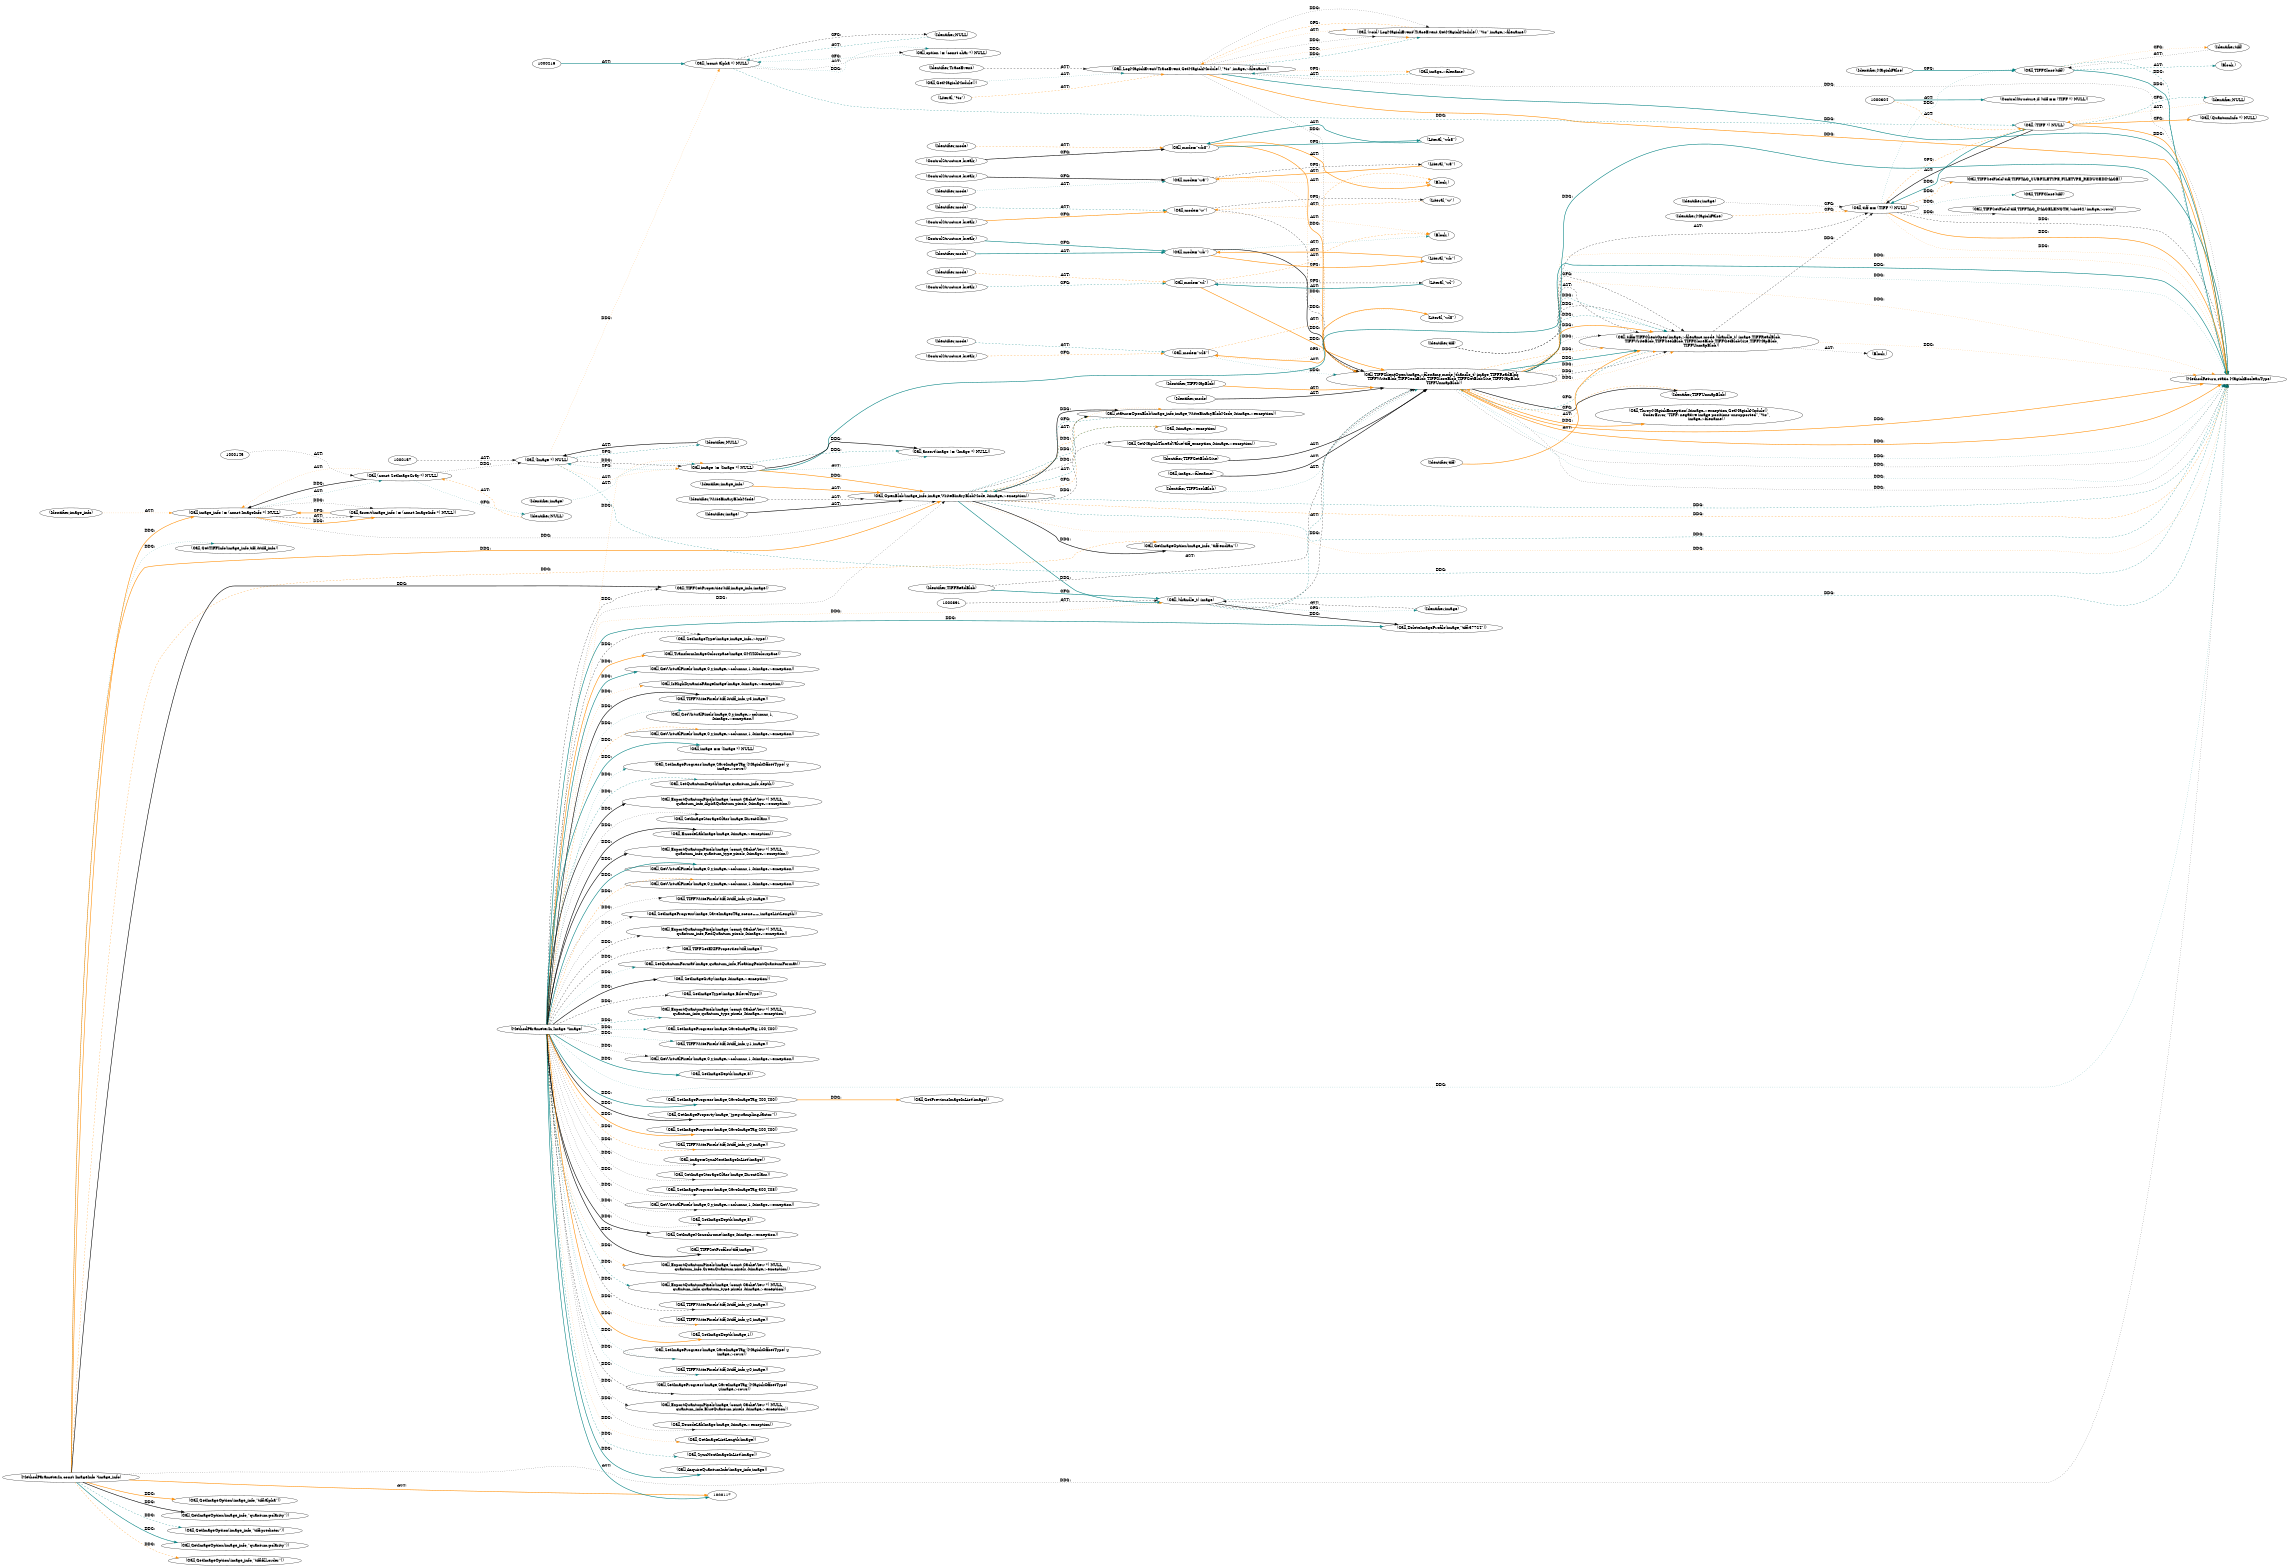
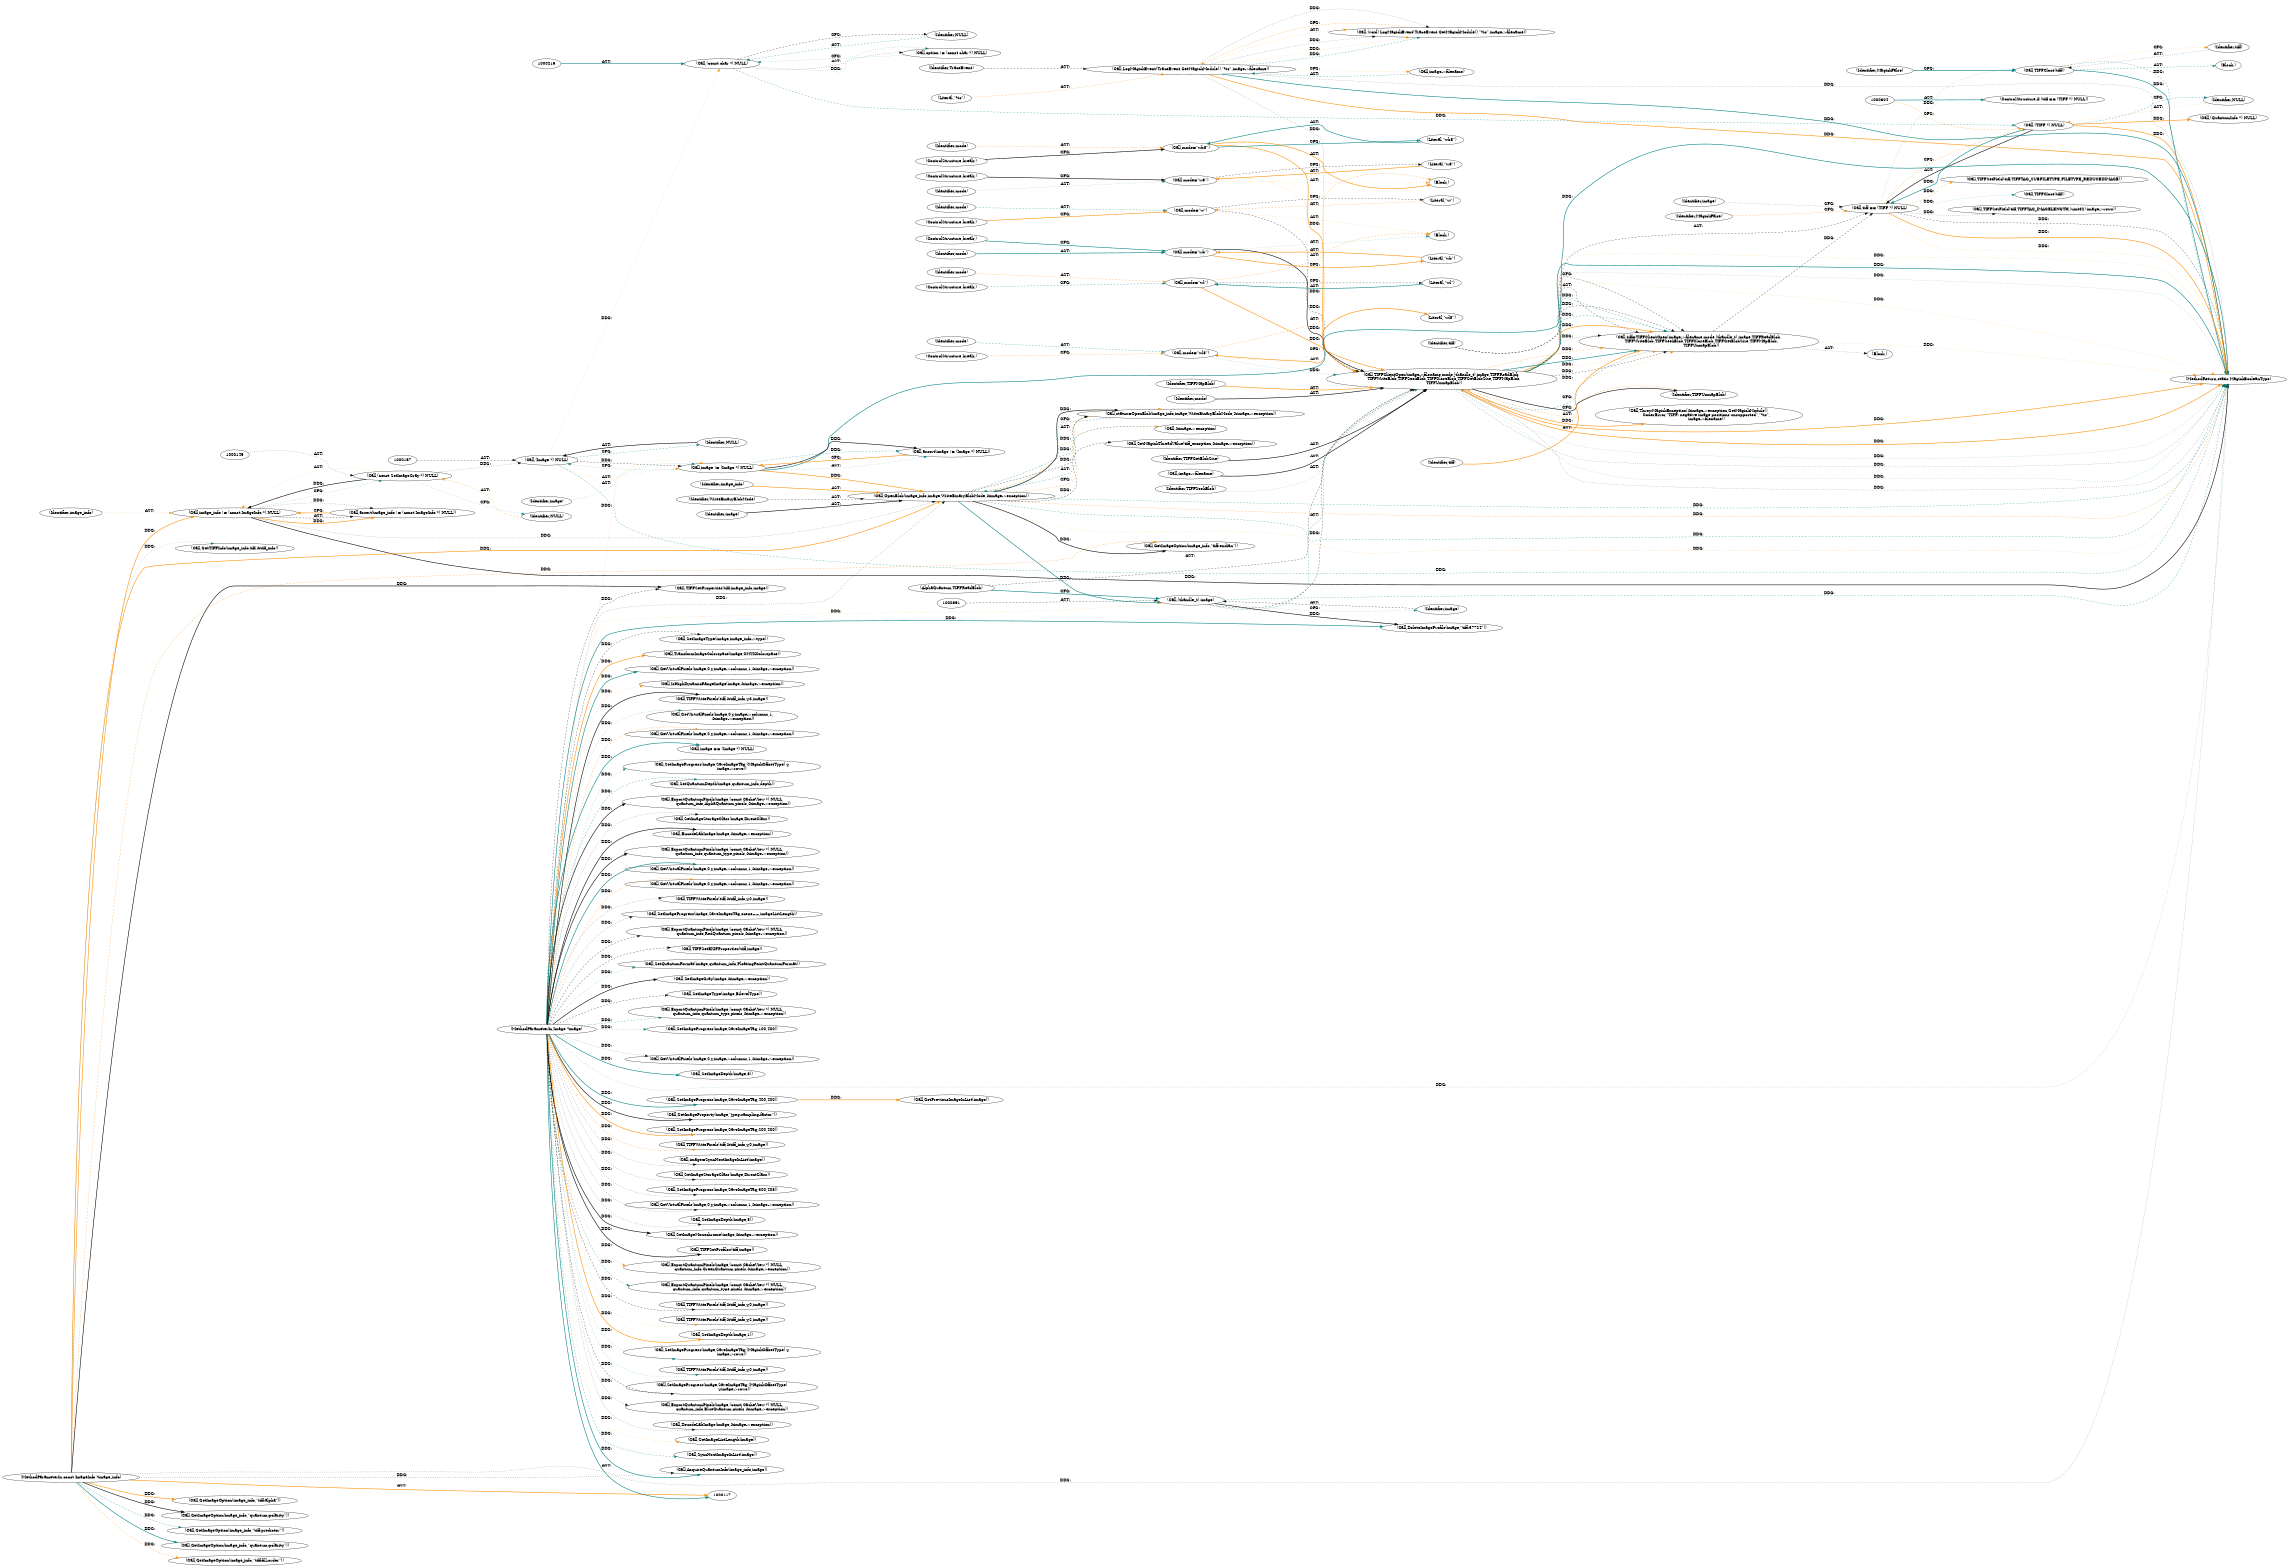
(722, 64) -> (722, 64)
(951, 83) -> none
(1930, 114) -> (1930, 114)
(2159, 119) -> (2159, 119)
none -> (835, 460)
(319, 491) -> (319, 491)
none -> (1304, 584)
(951, 588) -> (951, 588)
(722, 1044) -> none
none -> (405, 1477)
